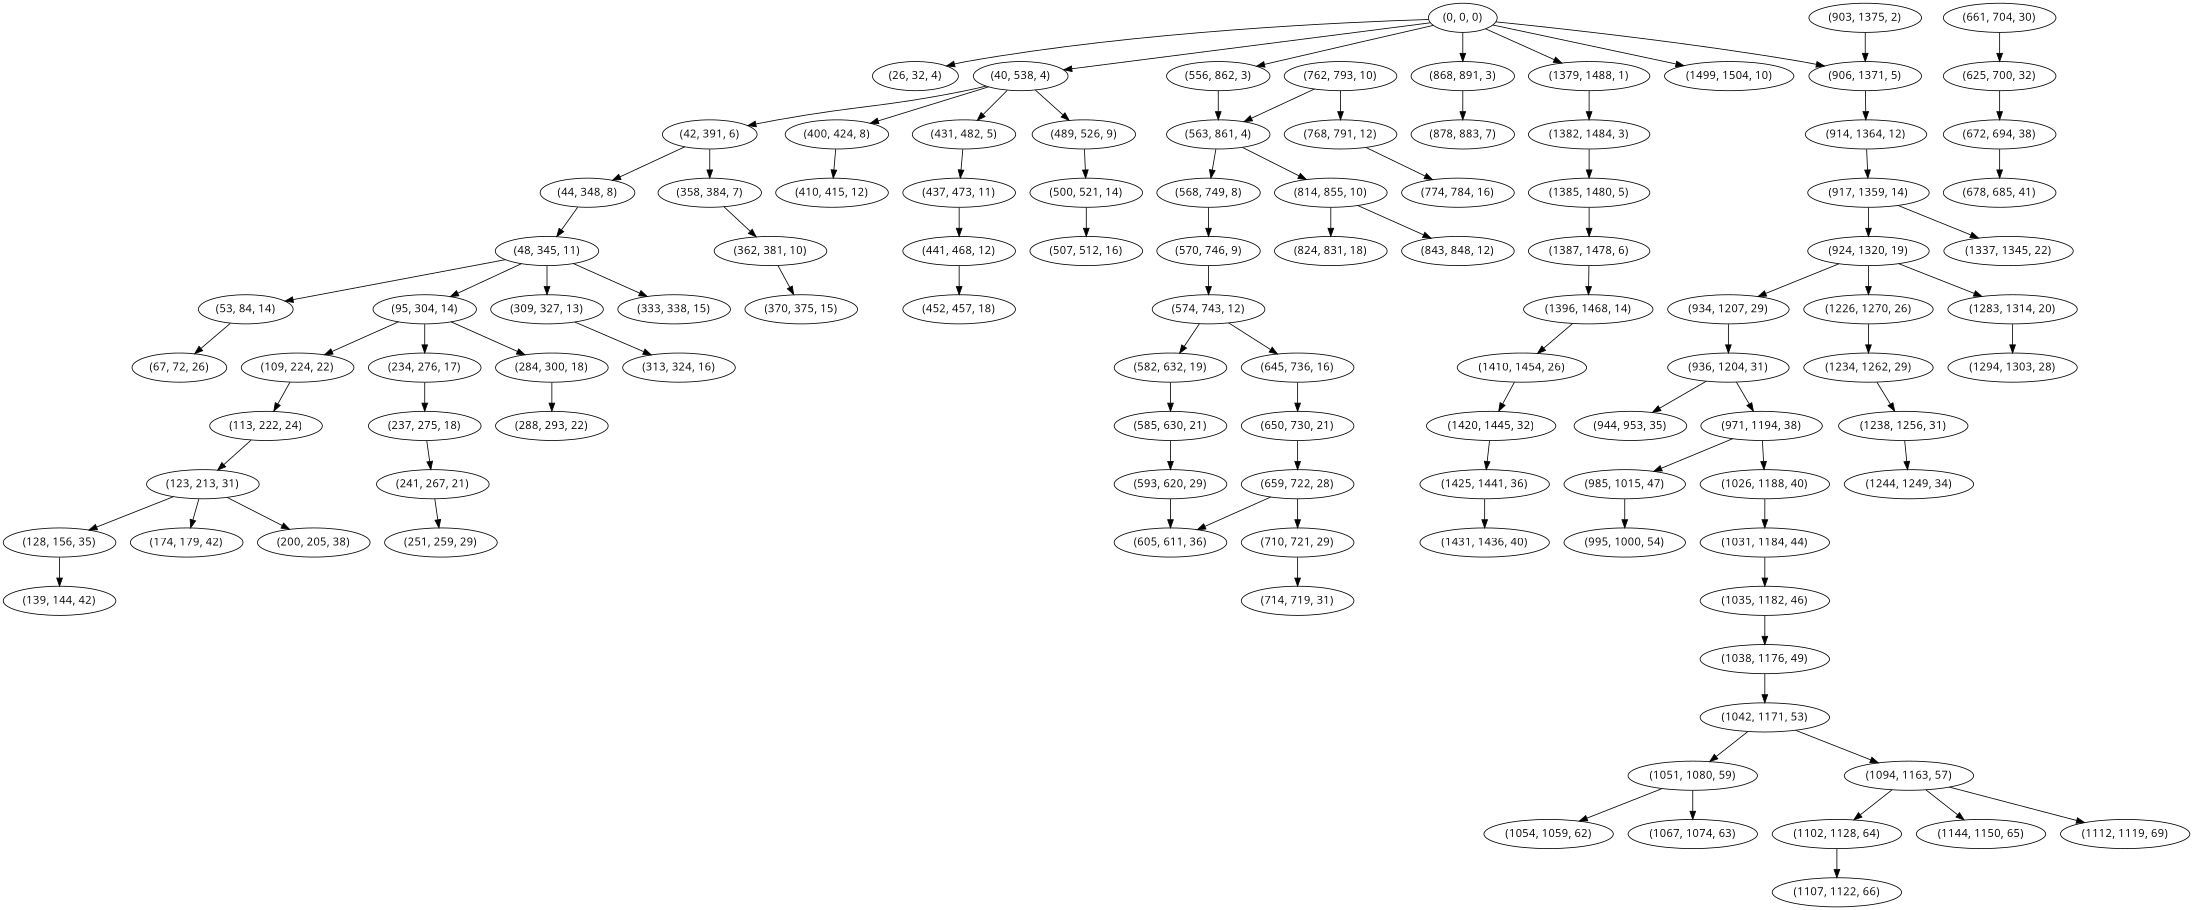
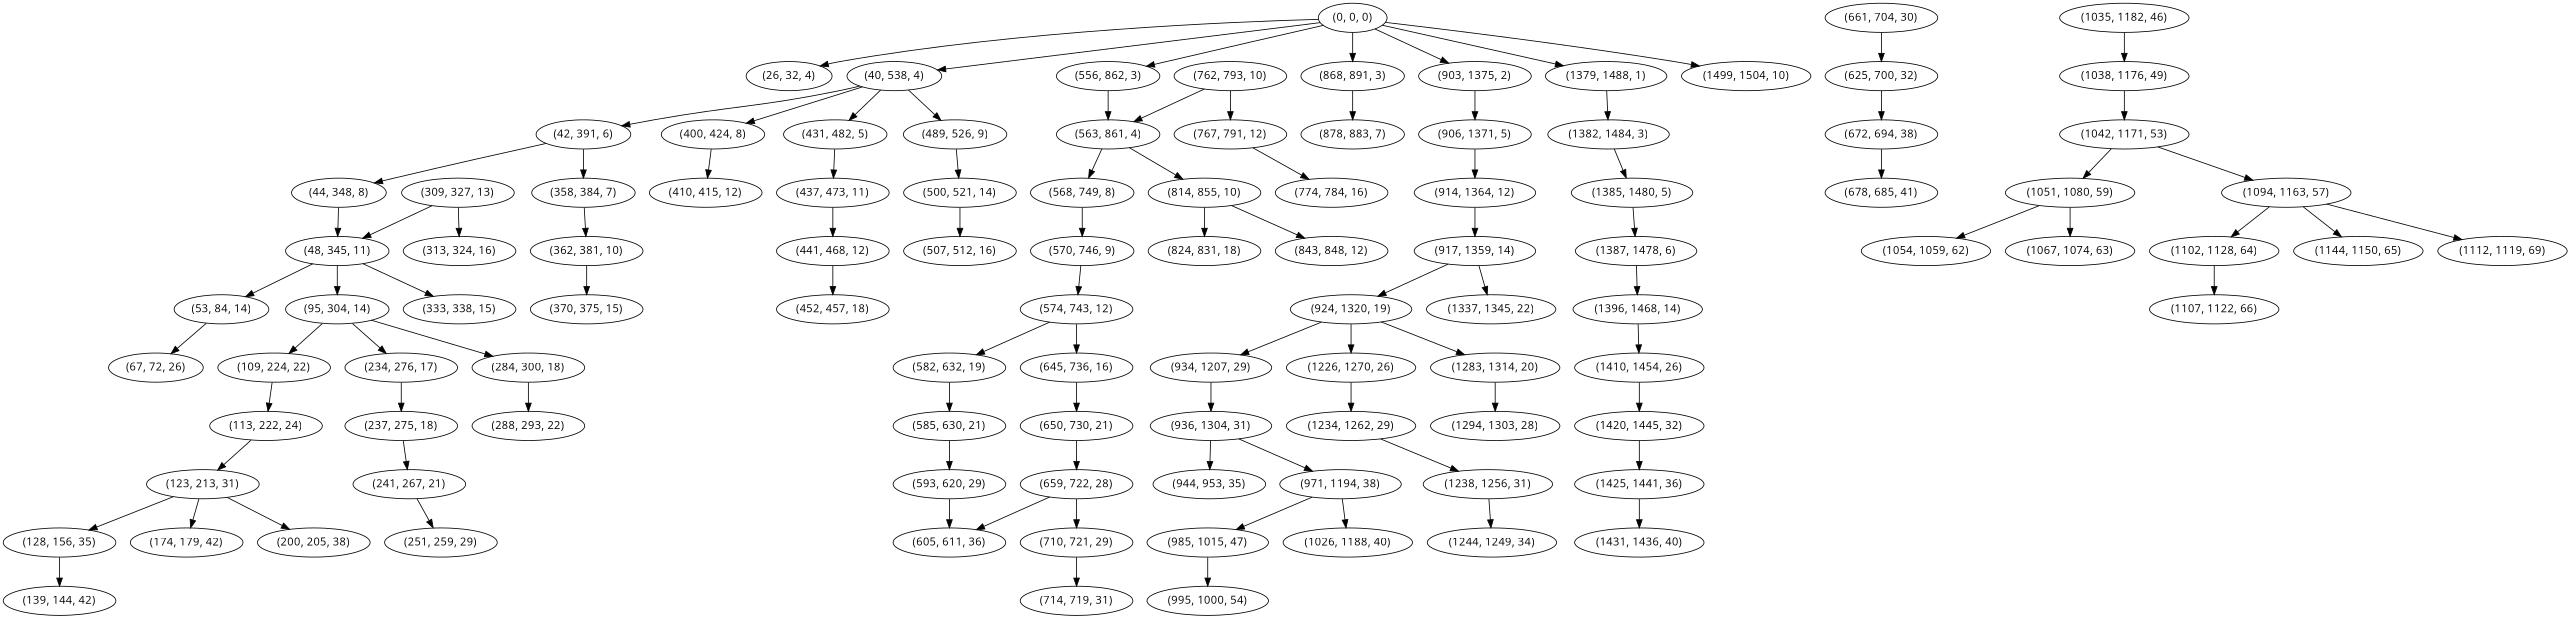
(1657, 40) -> (1408, 44)
(1340, 134) -> (1230, 134)
(547, 276) -> (401, 220)
(1728, 368) -> (1211, 426)
(1765, 543) -> none
